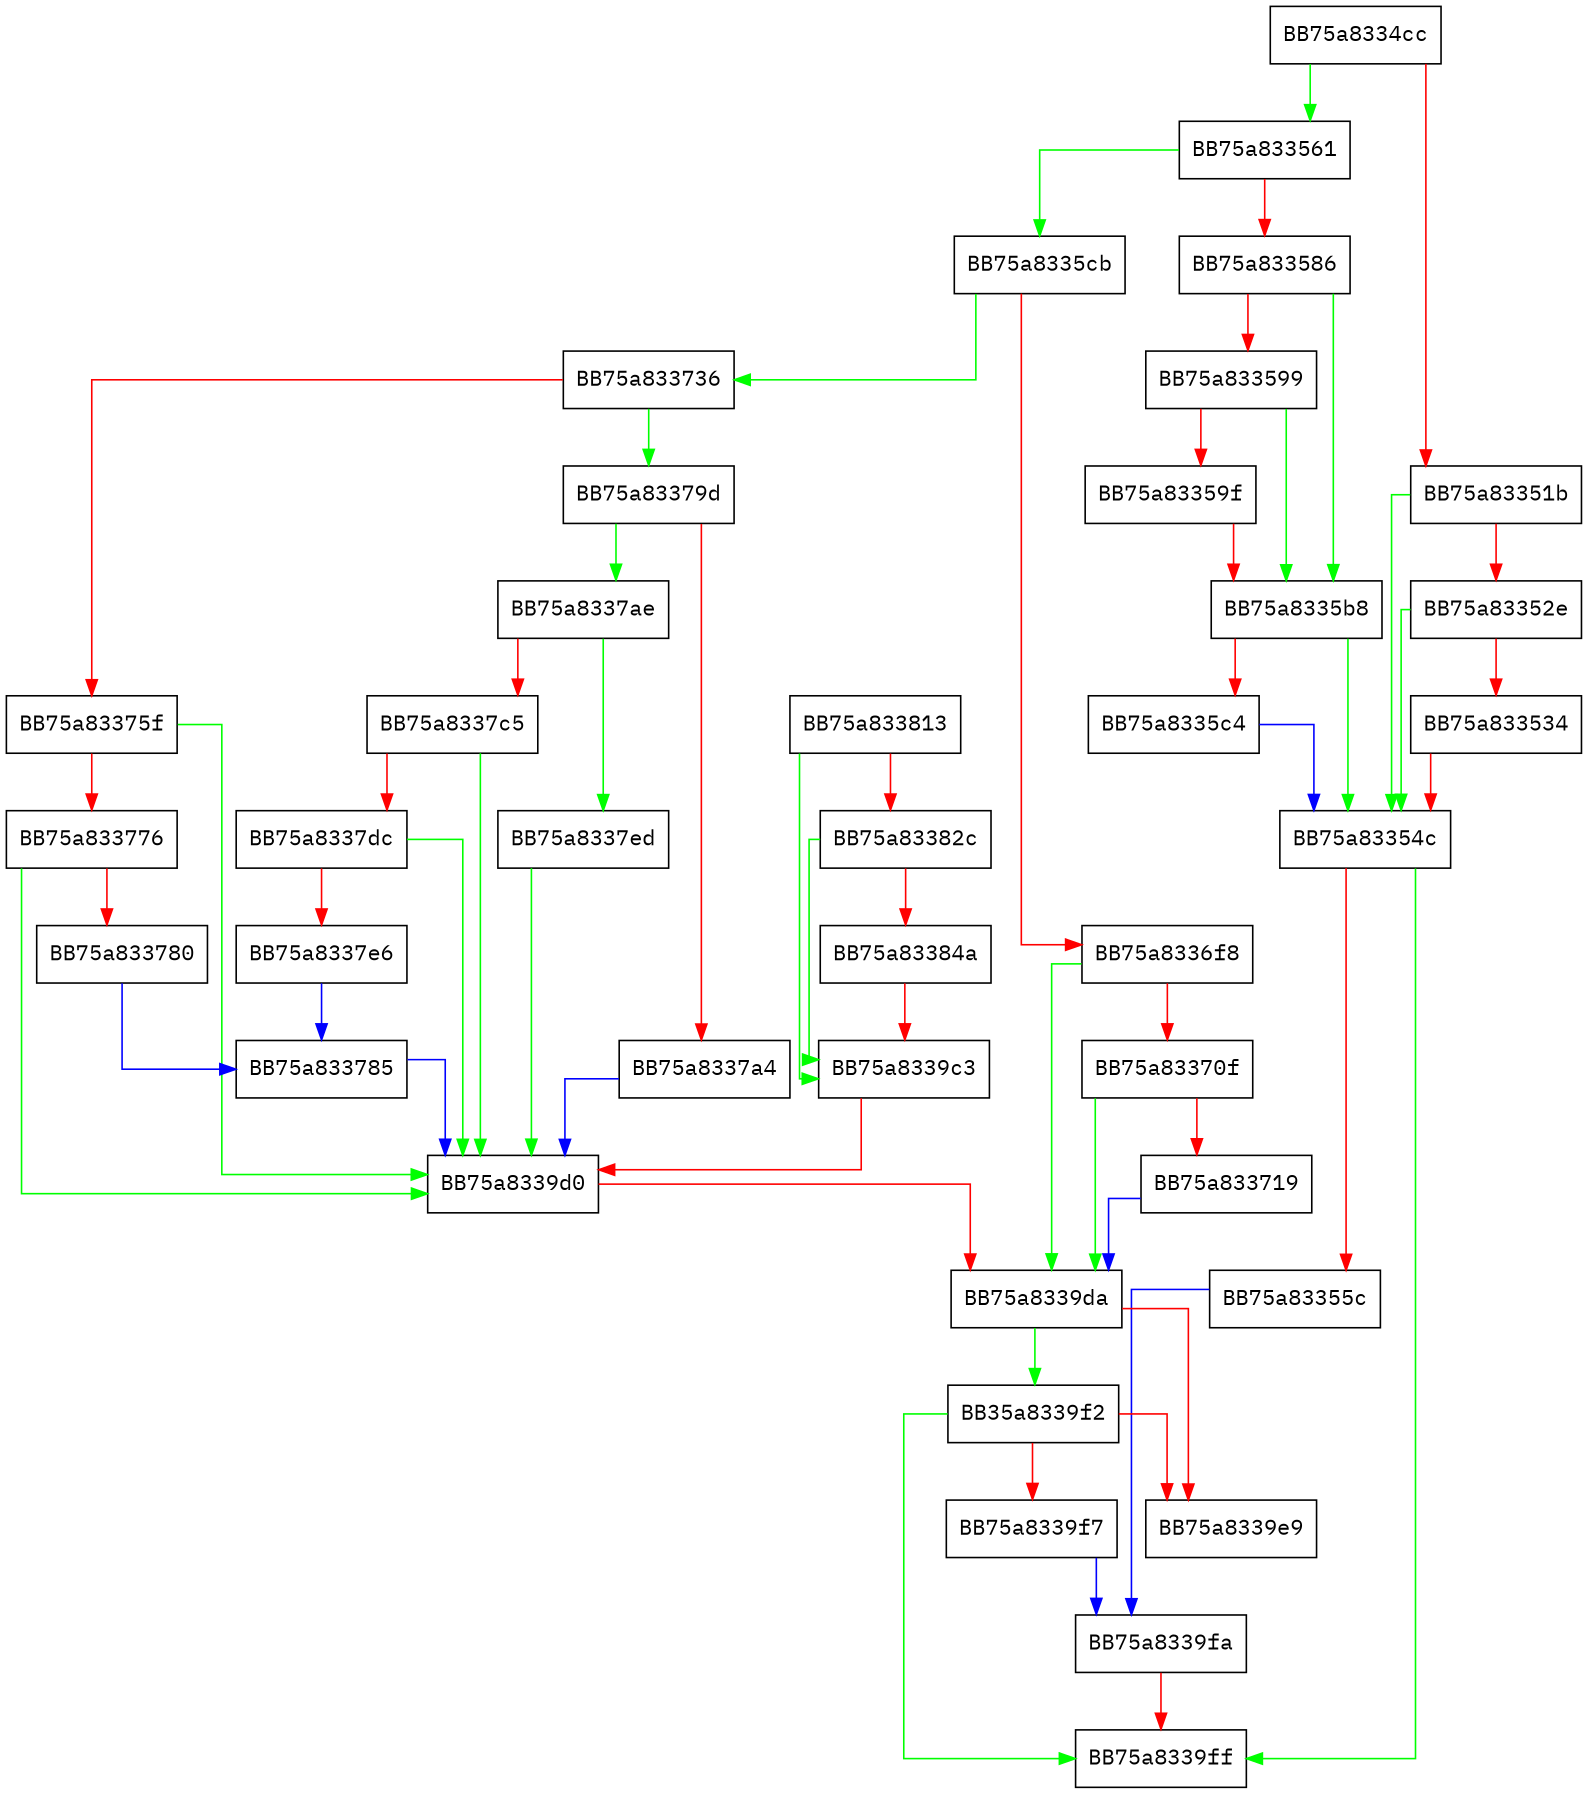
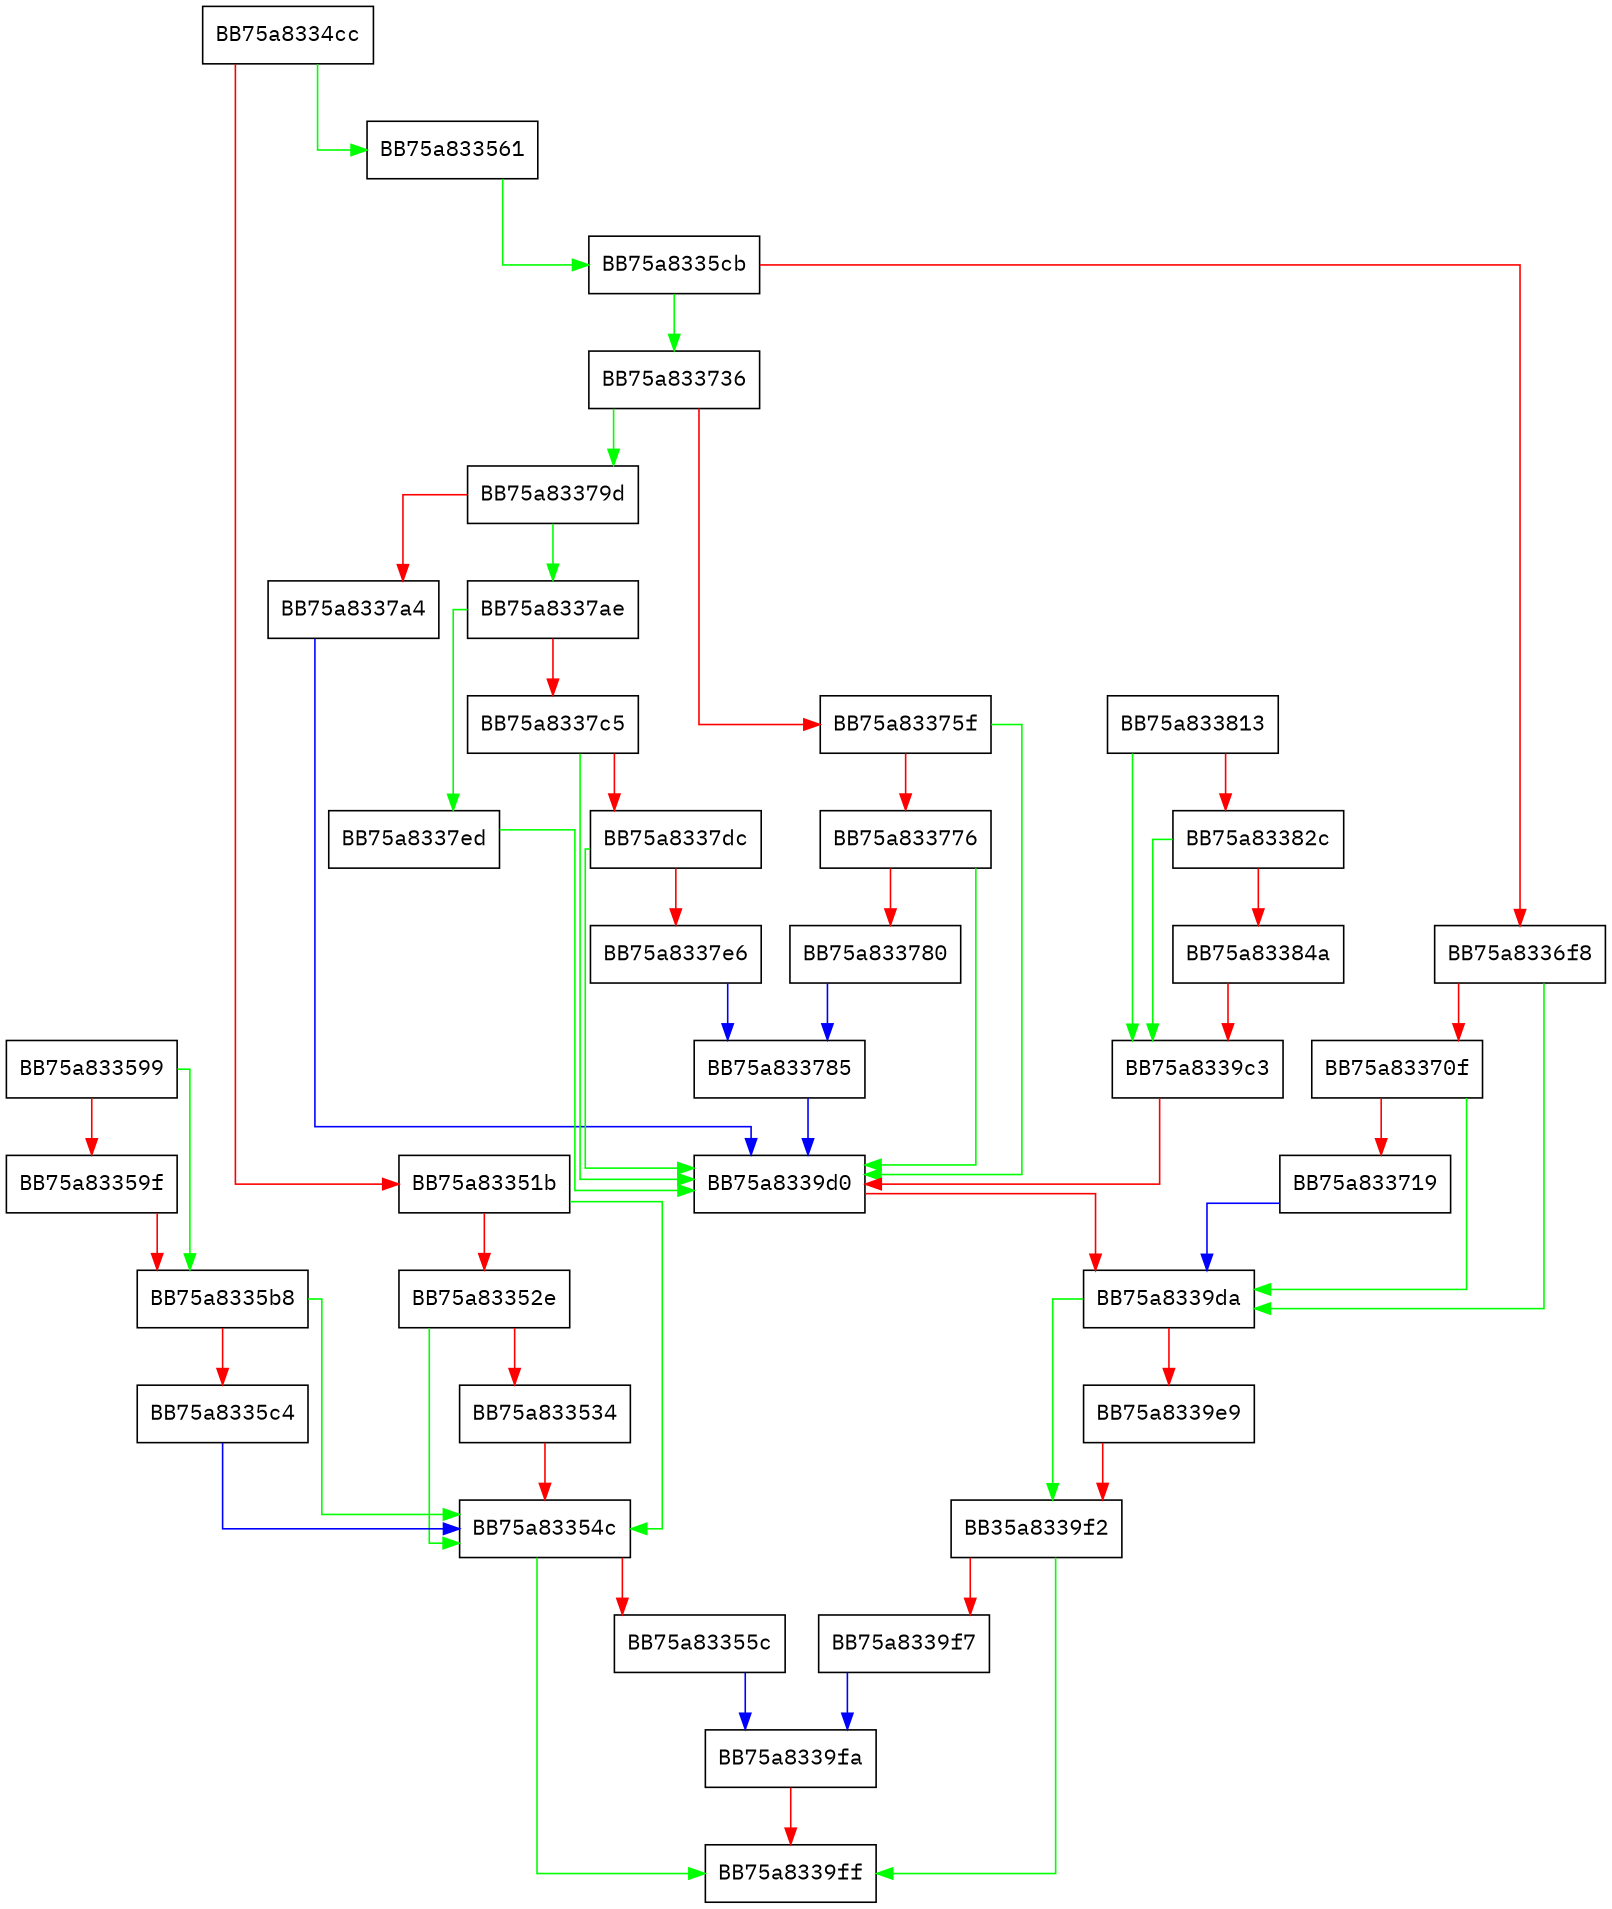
(1265, 265) -> none
(1167, 1425) -> (1103, 1463)
